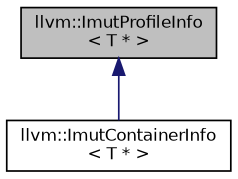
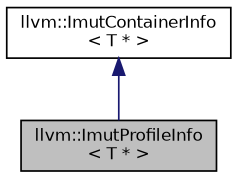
(119, 98) -> (119, 98)
